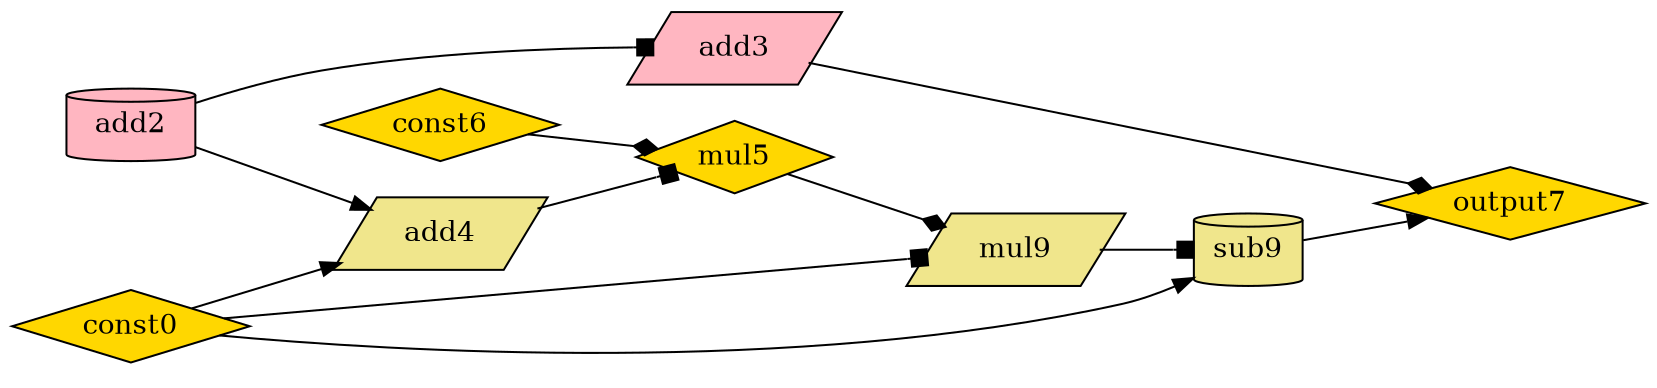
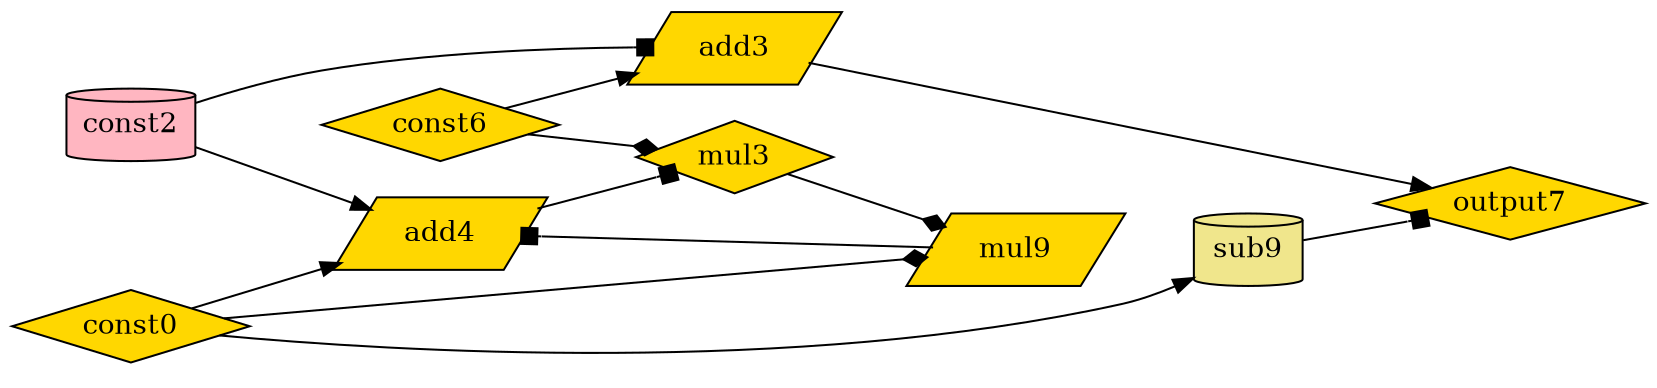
(735, 48) -> (735, 48)
none -> (562, 93)
(1110, 123) -> (1110, 123)
(131, 125) -> (131, 125)
(735, 157) -> (735, 157)
(1355, 231) -> (1355, 231)
(440, 234) -> (440, 234)
(1016, 250) -> (1016, 250)
(1136, 250) -> (737, 242)
(565, 289) -> (565, 289)
